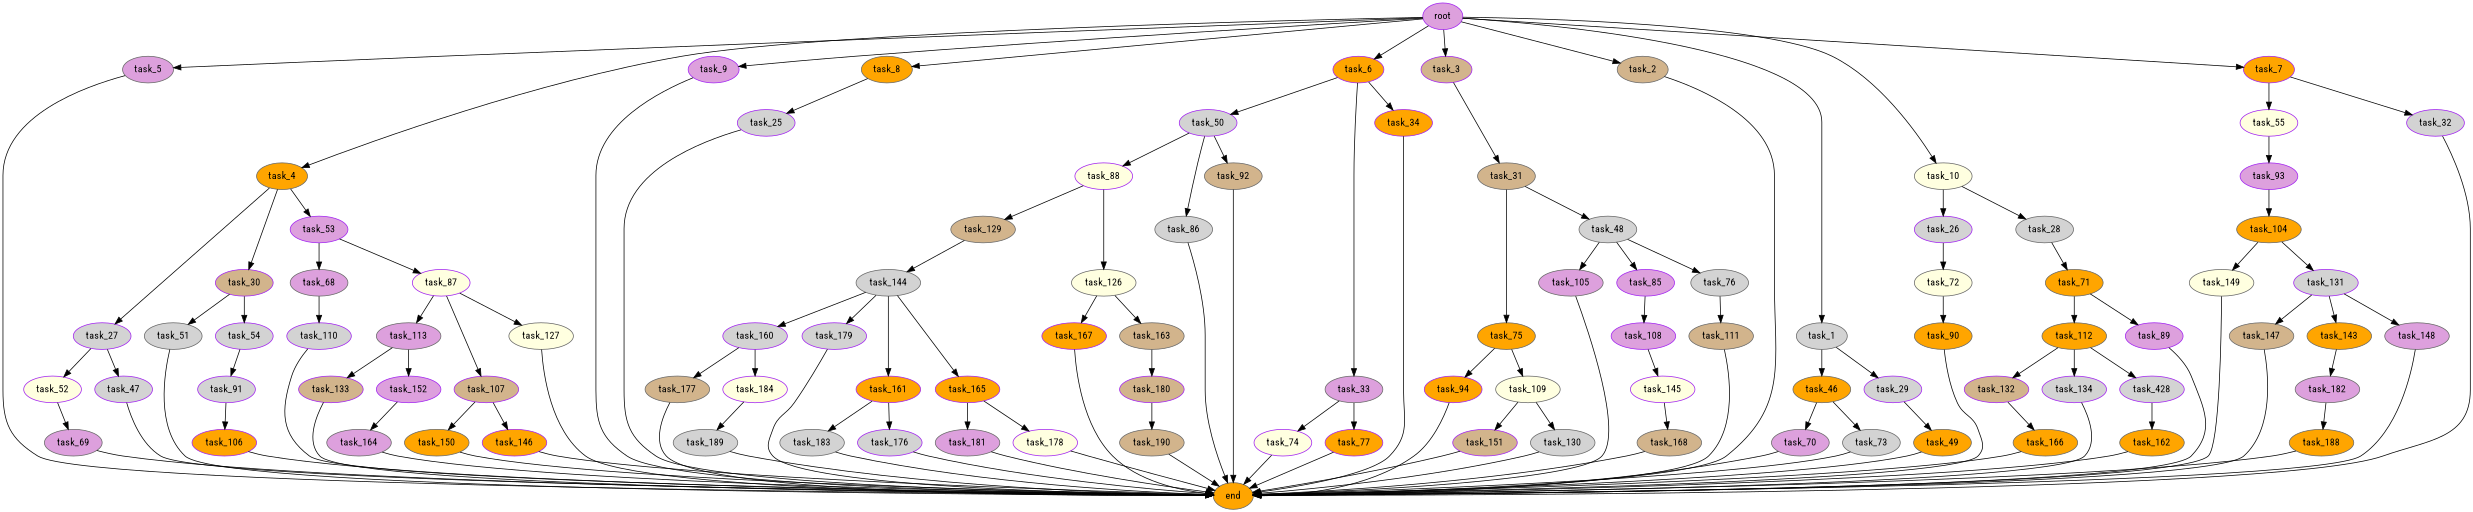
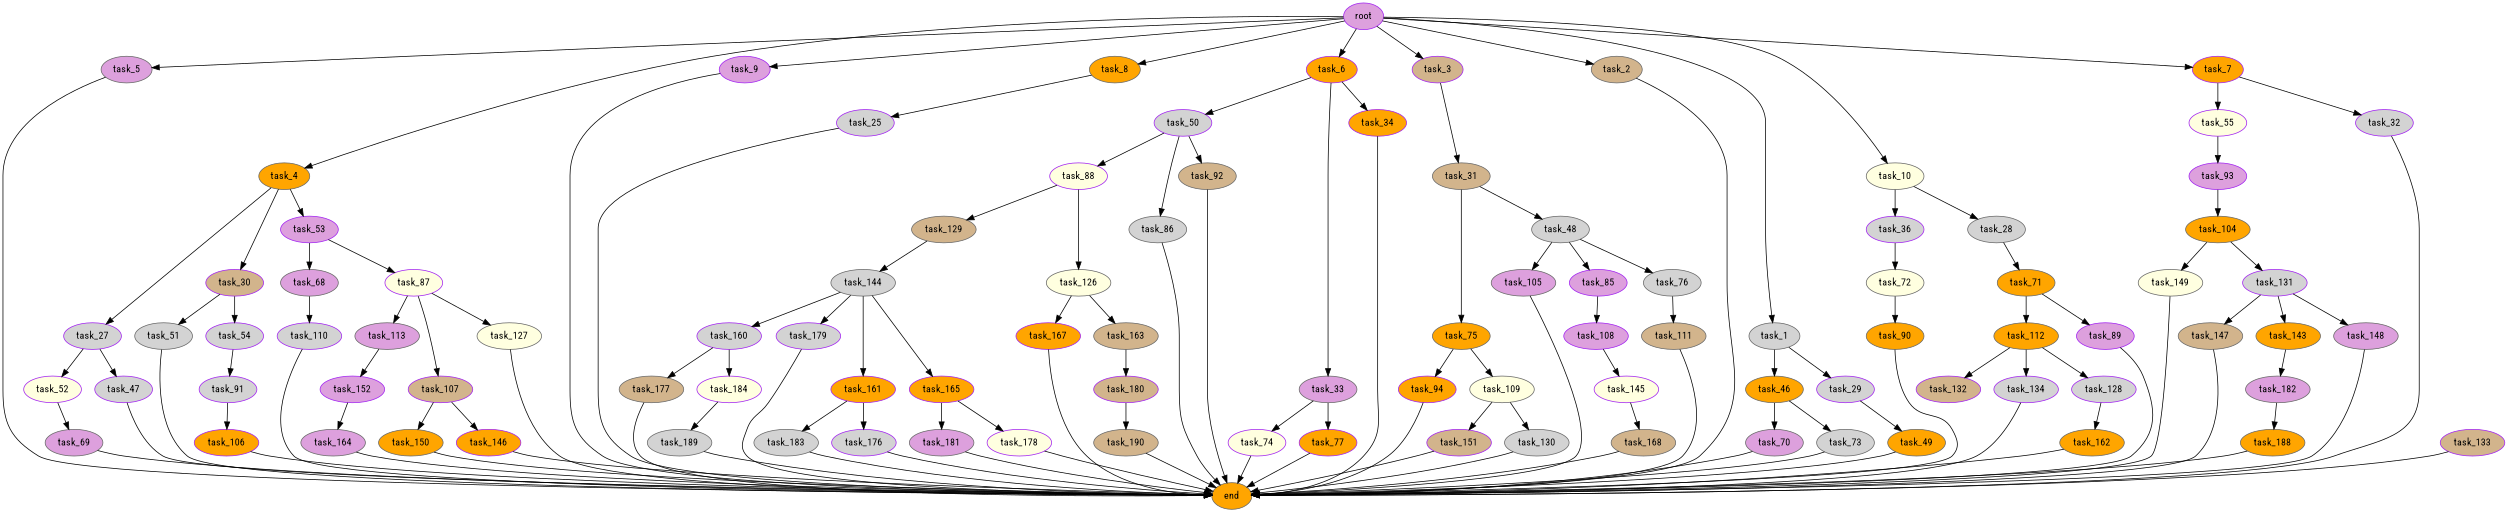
(1943, 229) -> (1895, 229)
(373, 361) -> none
(2152, 389) -> (2104, 389)
(2045, 443) -> none
